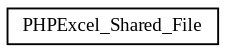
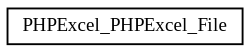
(113, 26) -> (125, 26)
